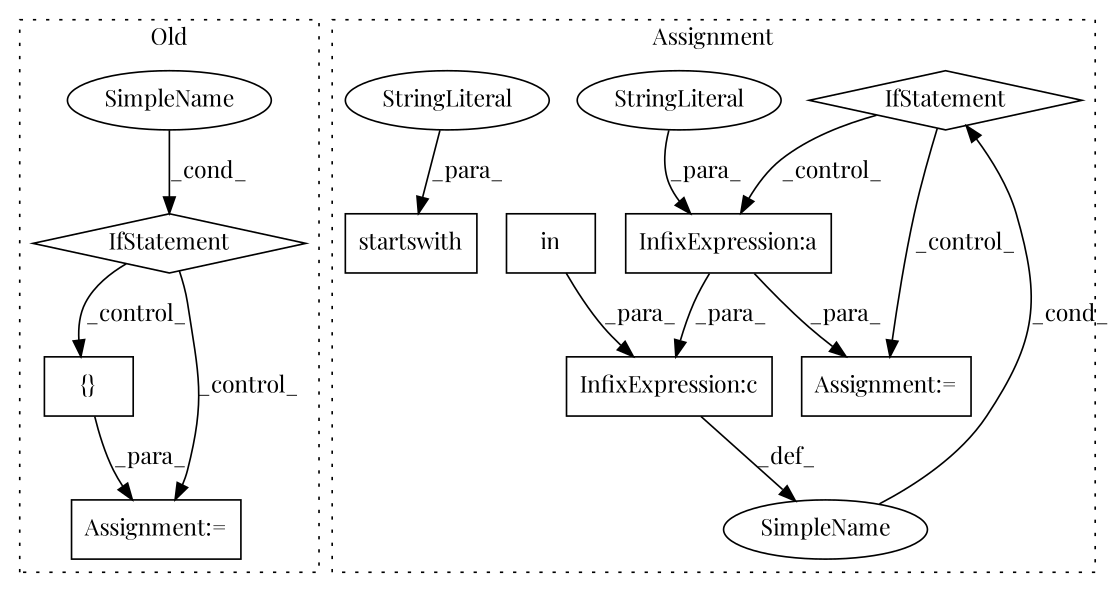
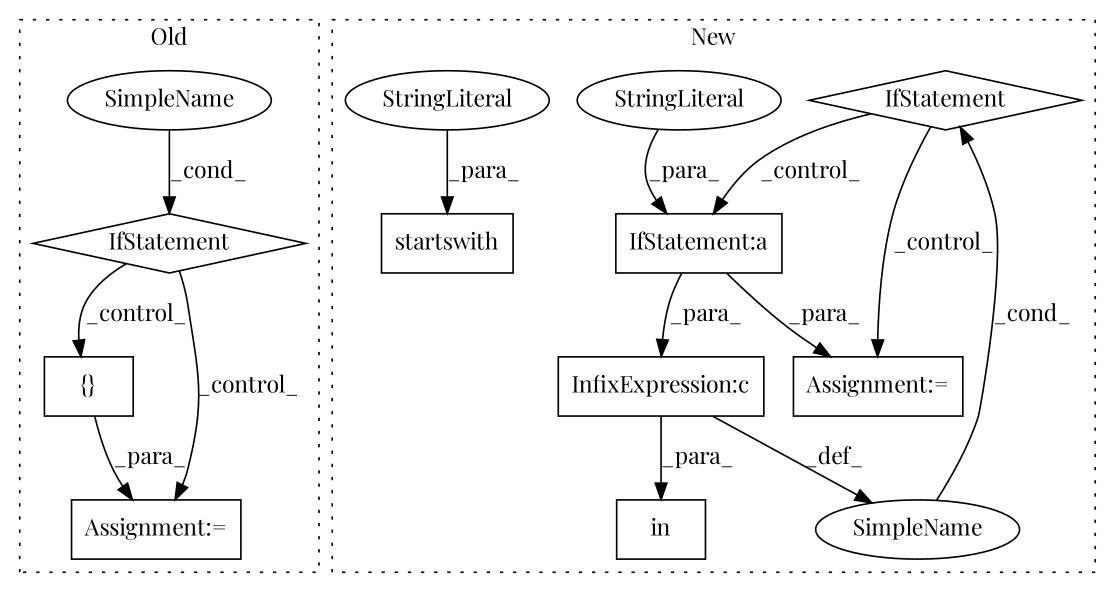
(714, 39) -> (714, 39)
(728, 243) -> (699, 243)
(591, 311) -> (661, 450)
